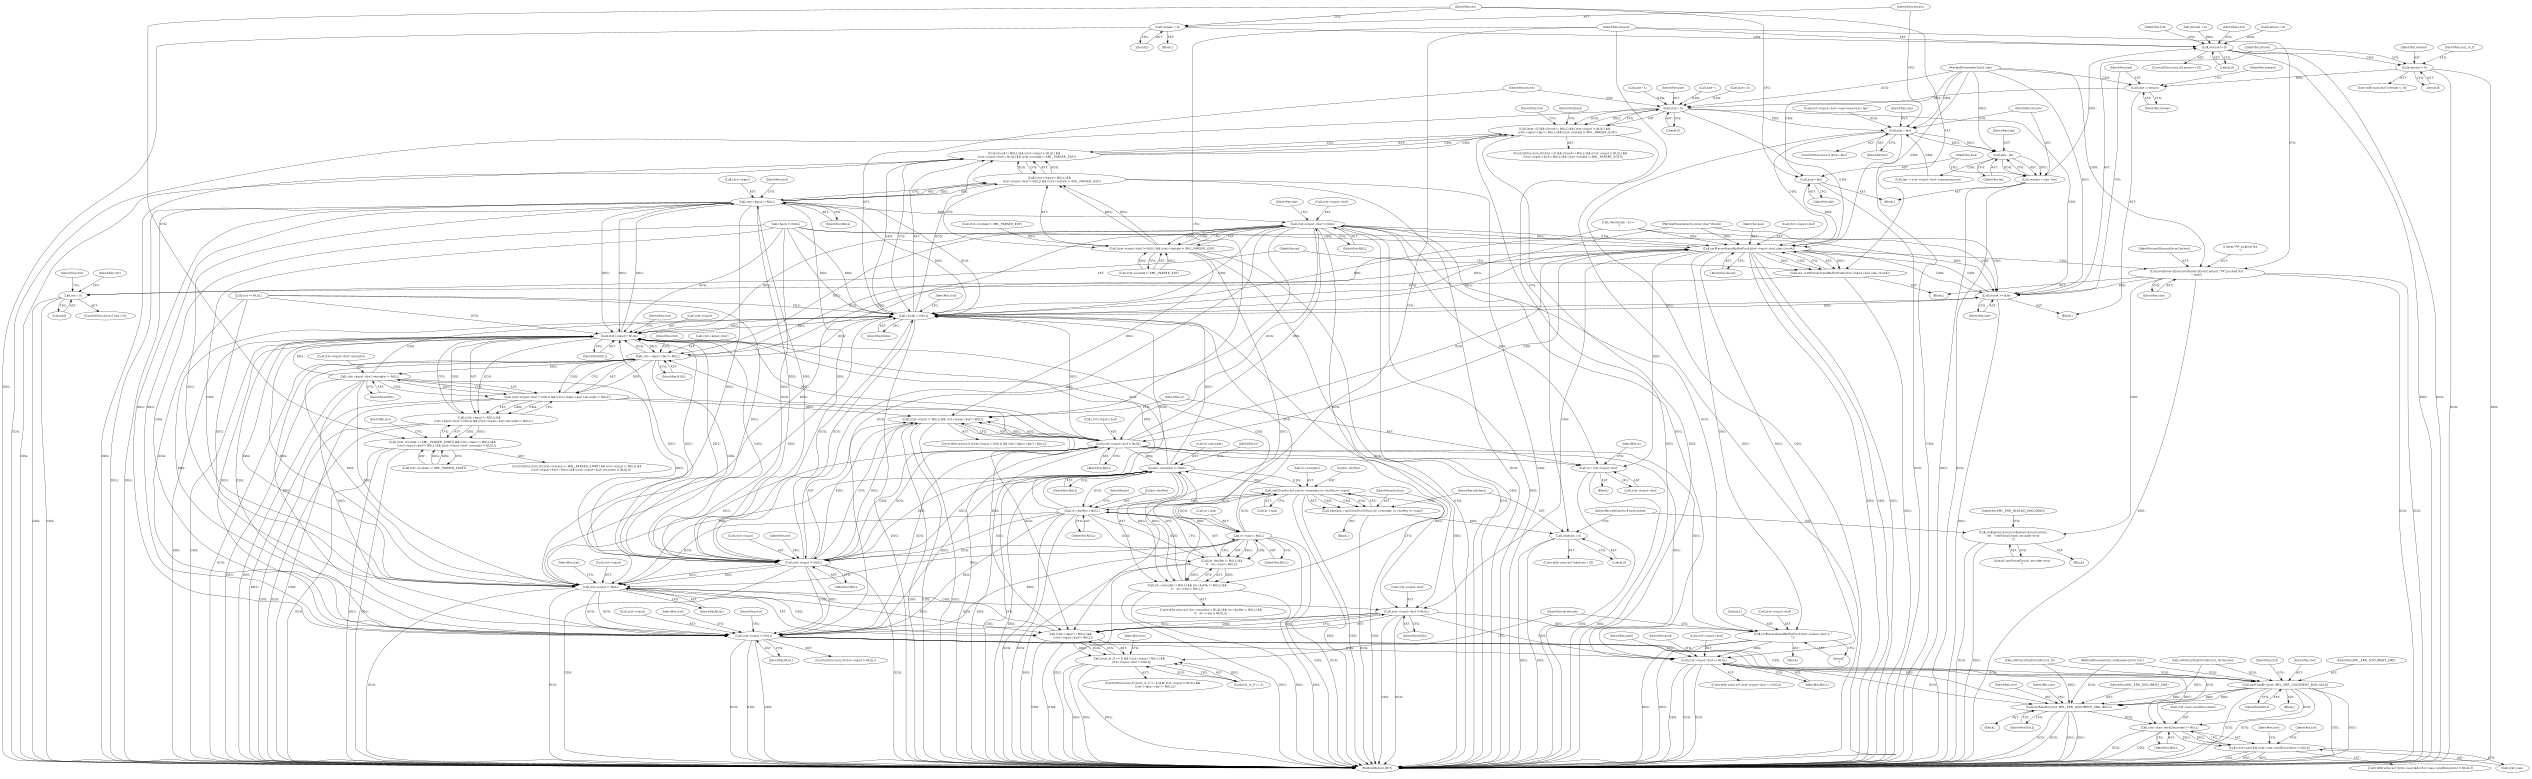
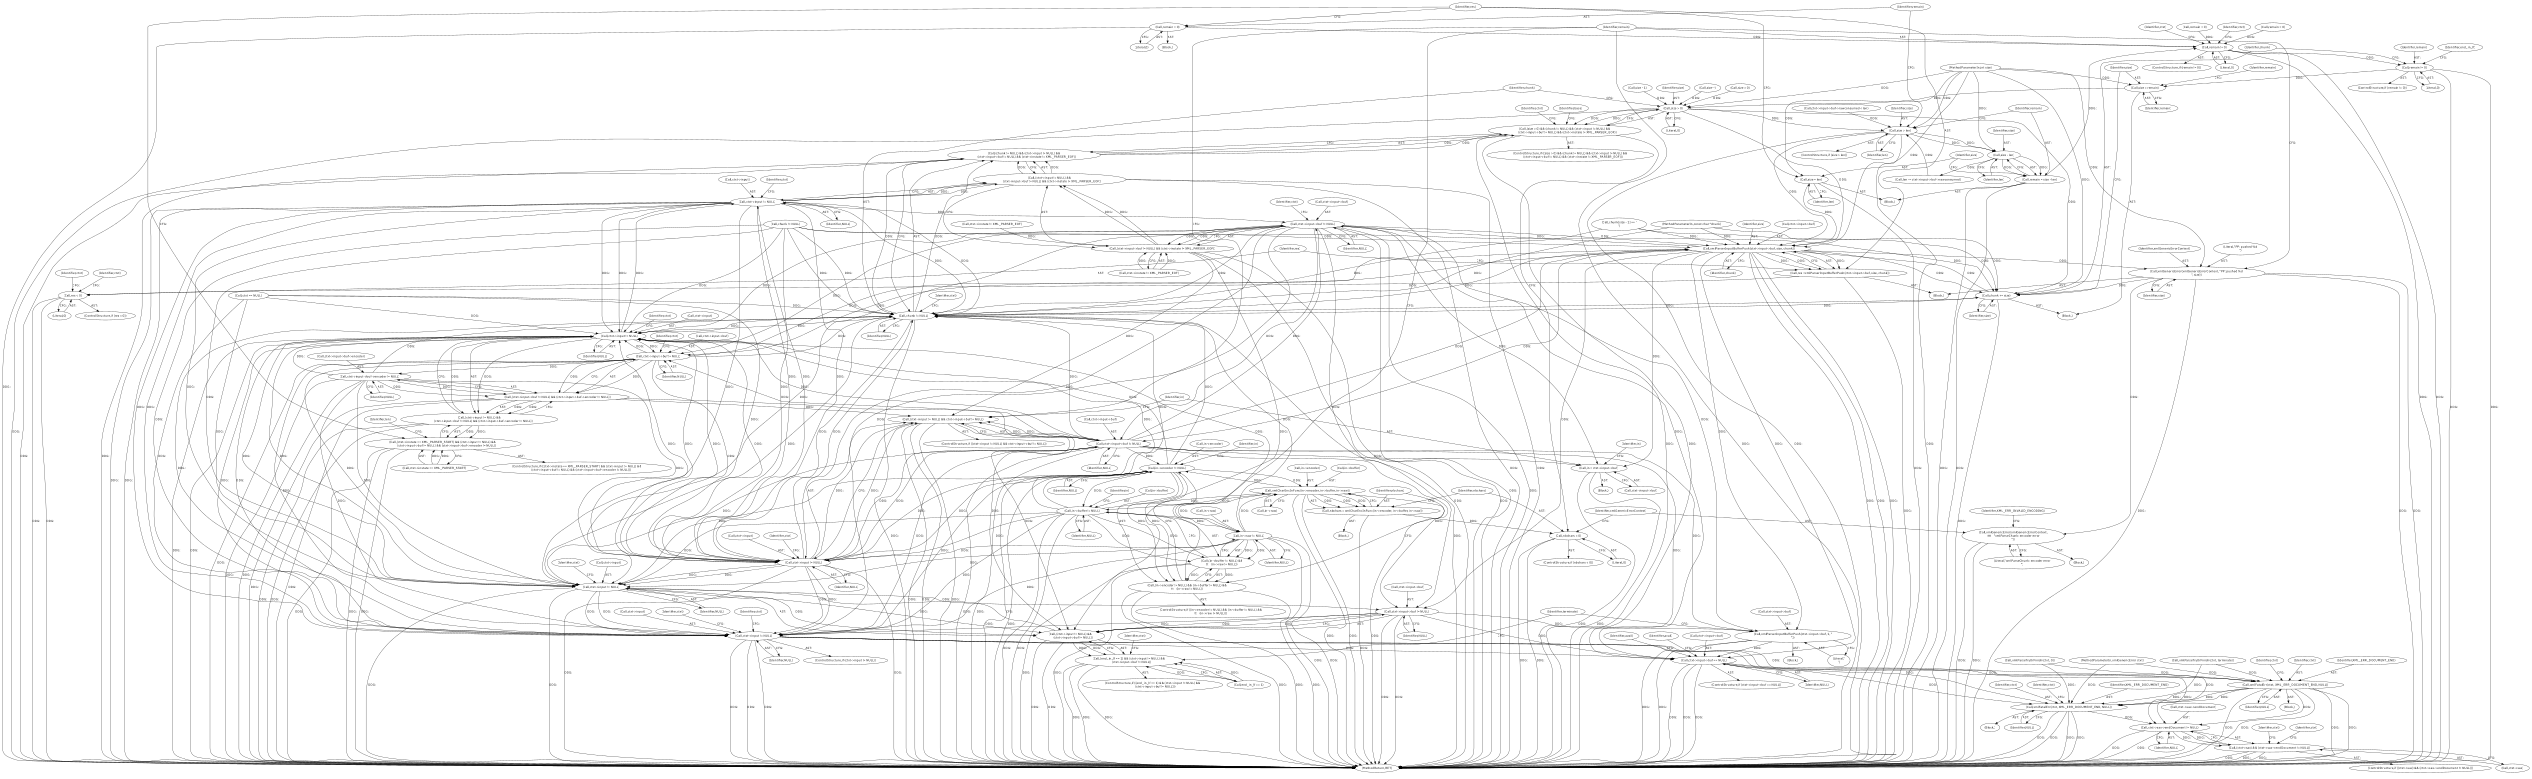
(1735, 612) -> none
